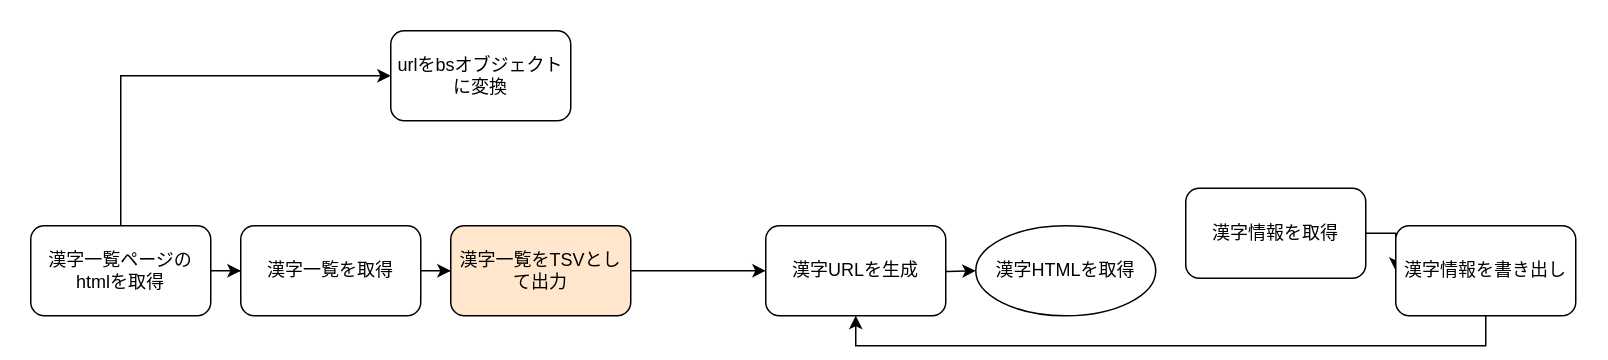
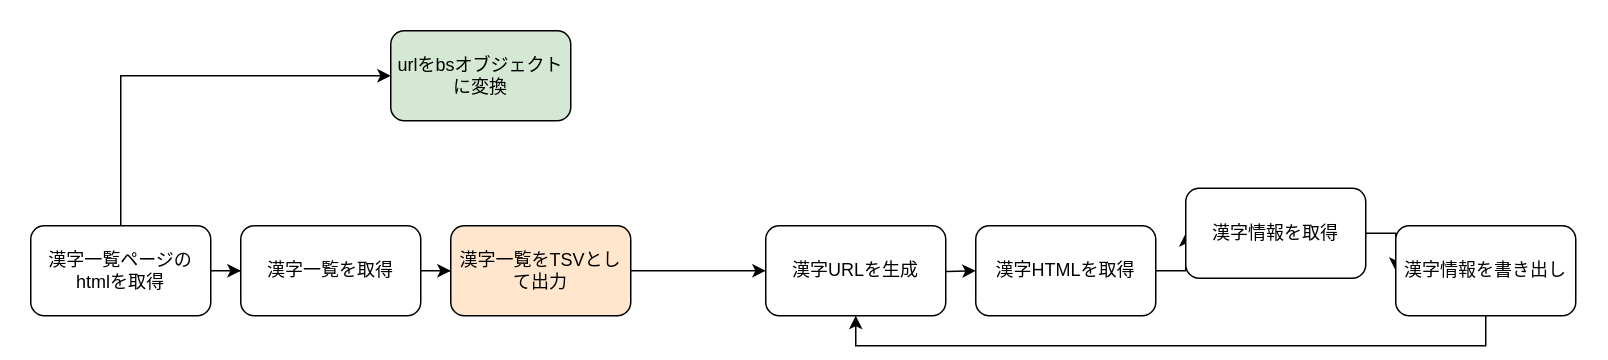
(481, 76) -> (481, 76)
(1066, 271) -> (1066, 271)
none -> (1173, 271)
